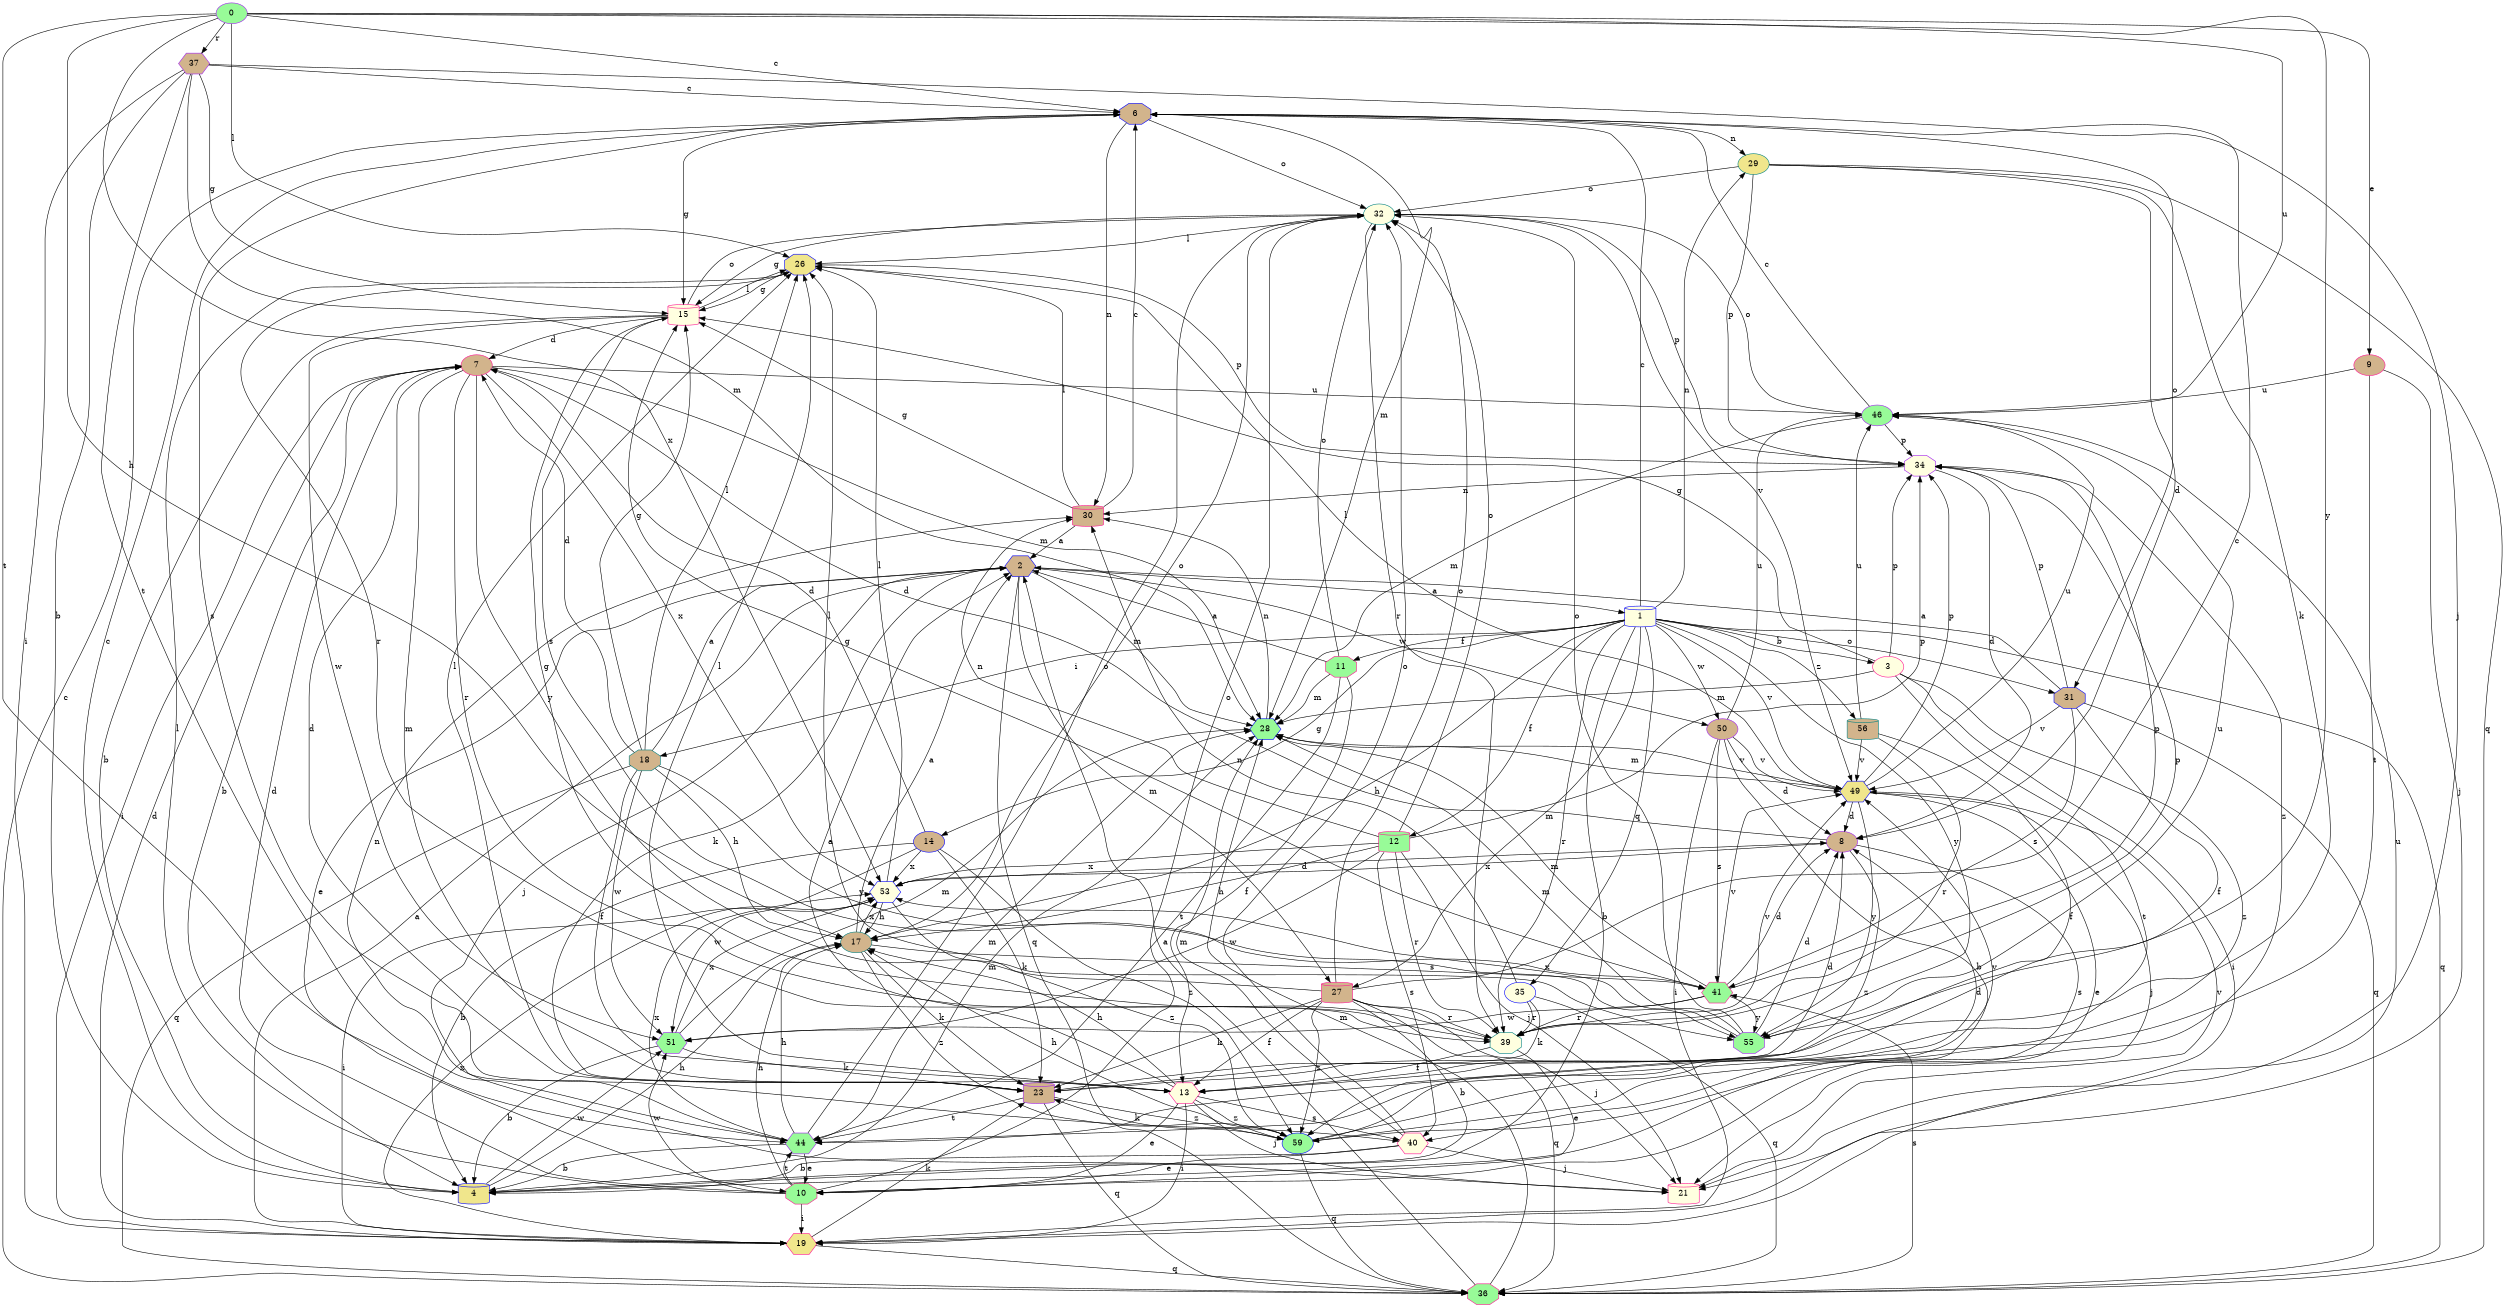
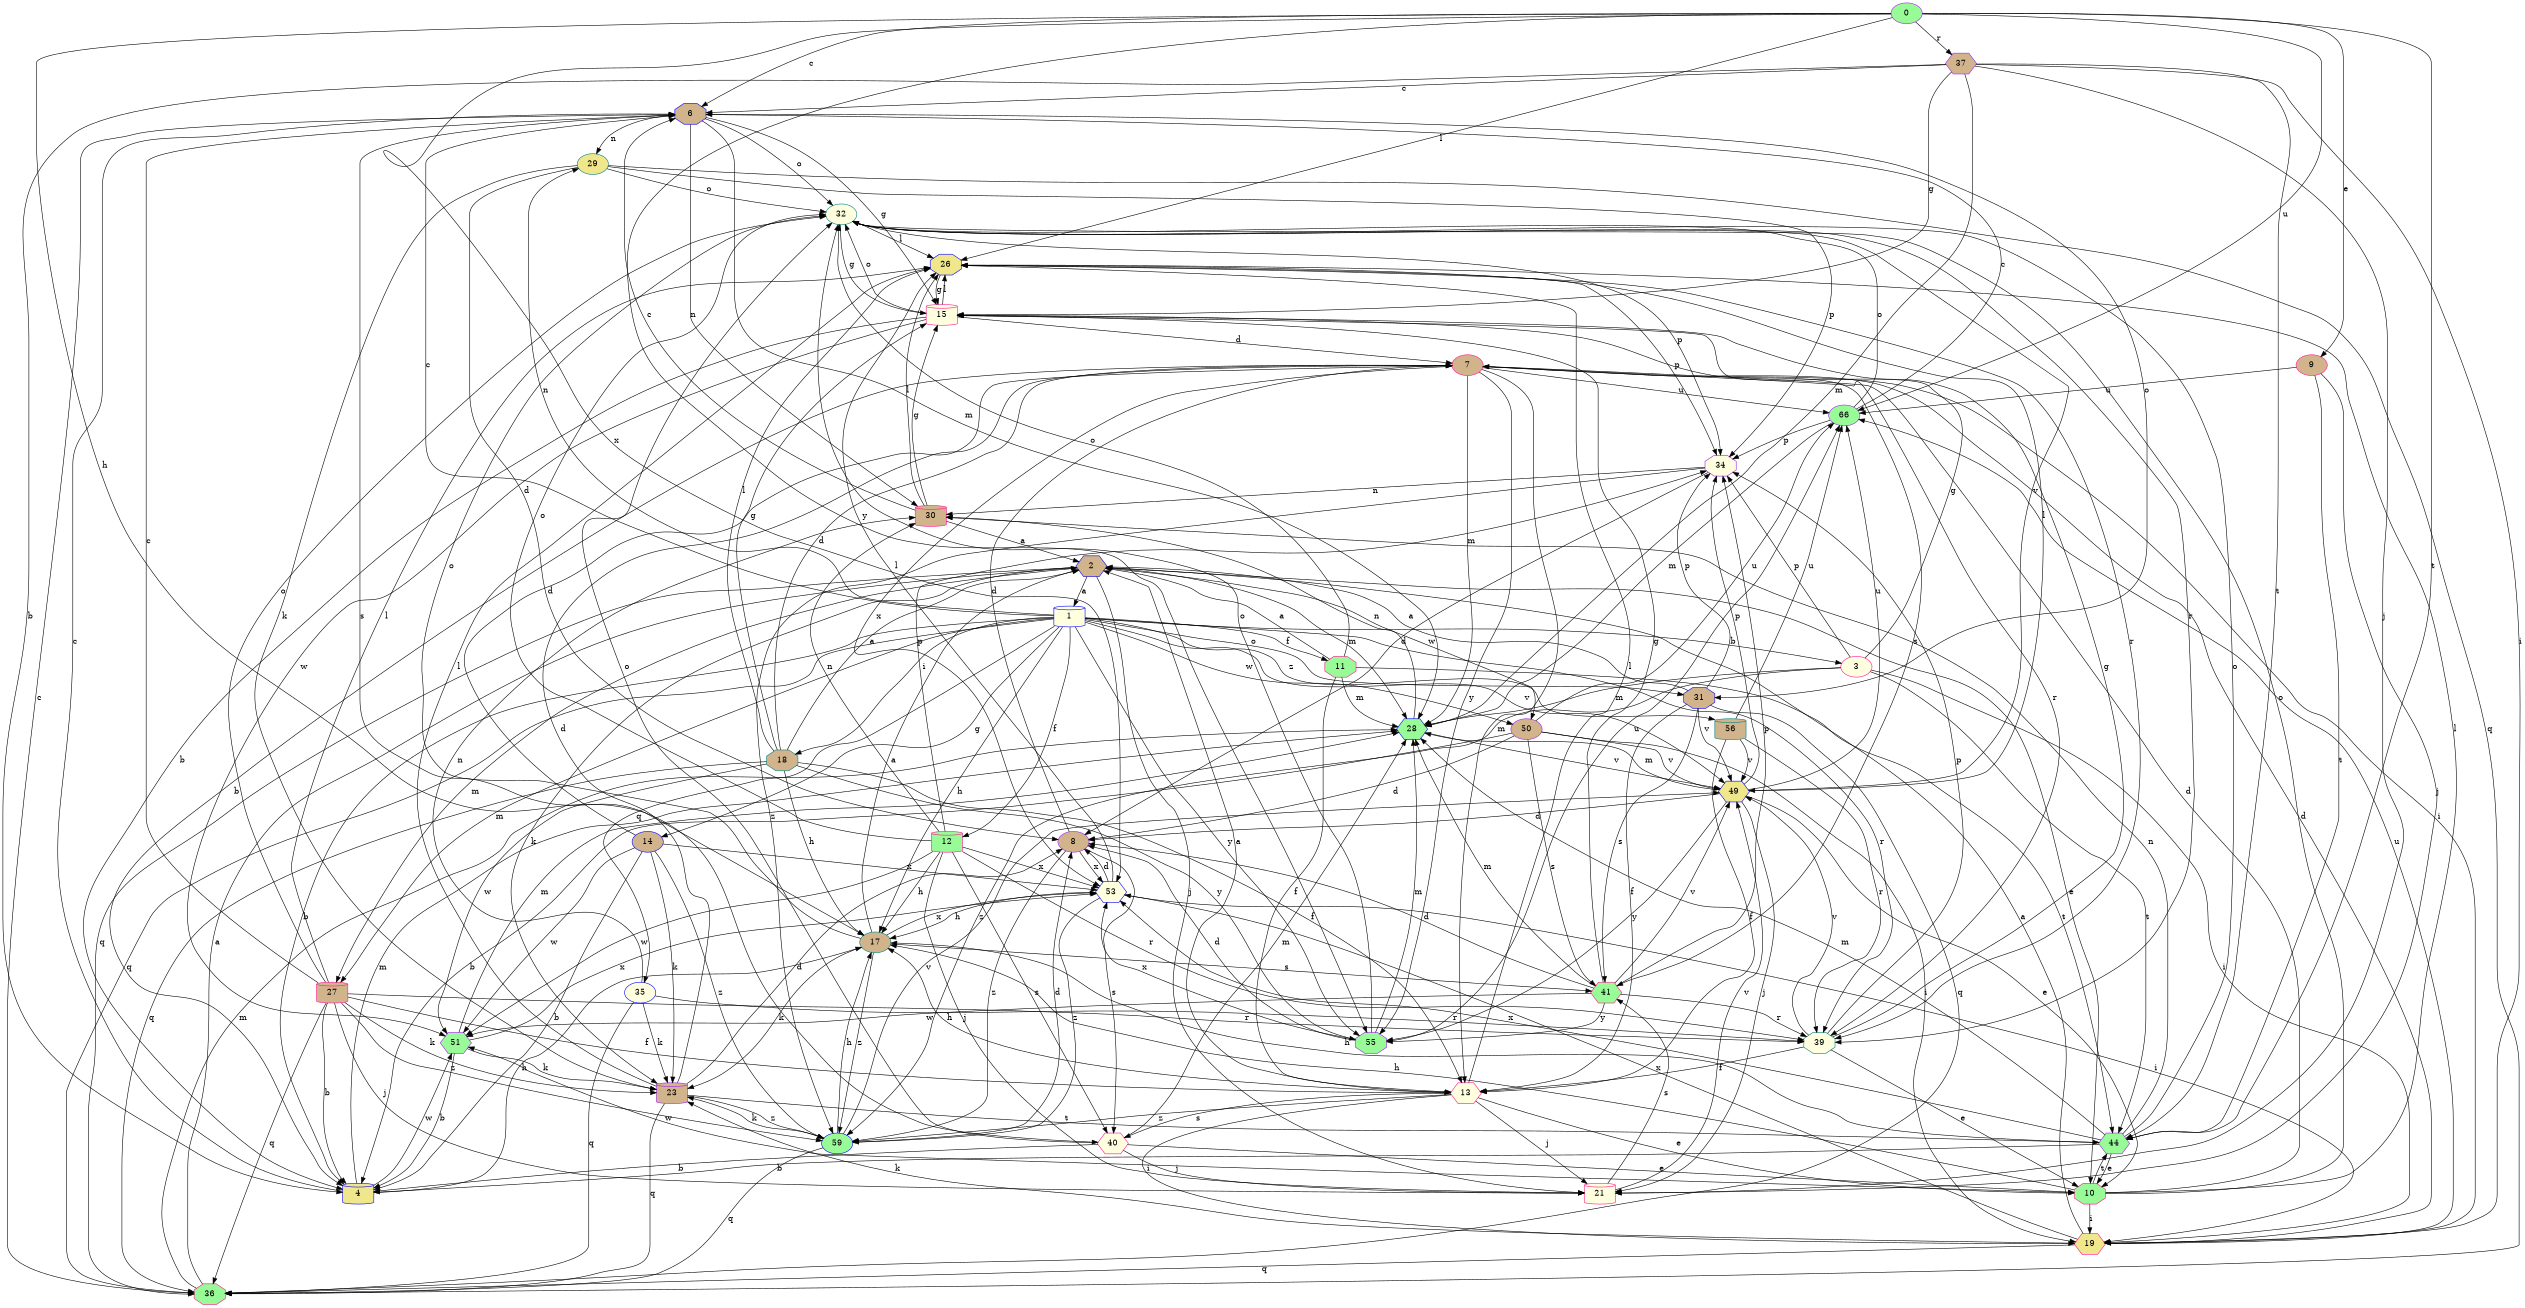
(1877, 415) -> (1844, 415)
(1894, 1260) -> (1662, 1090)
